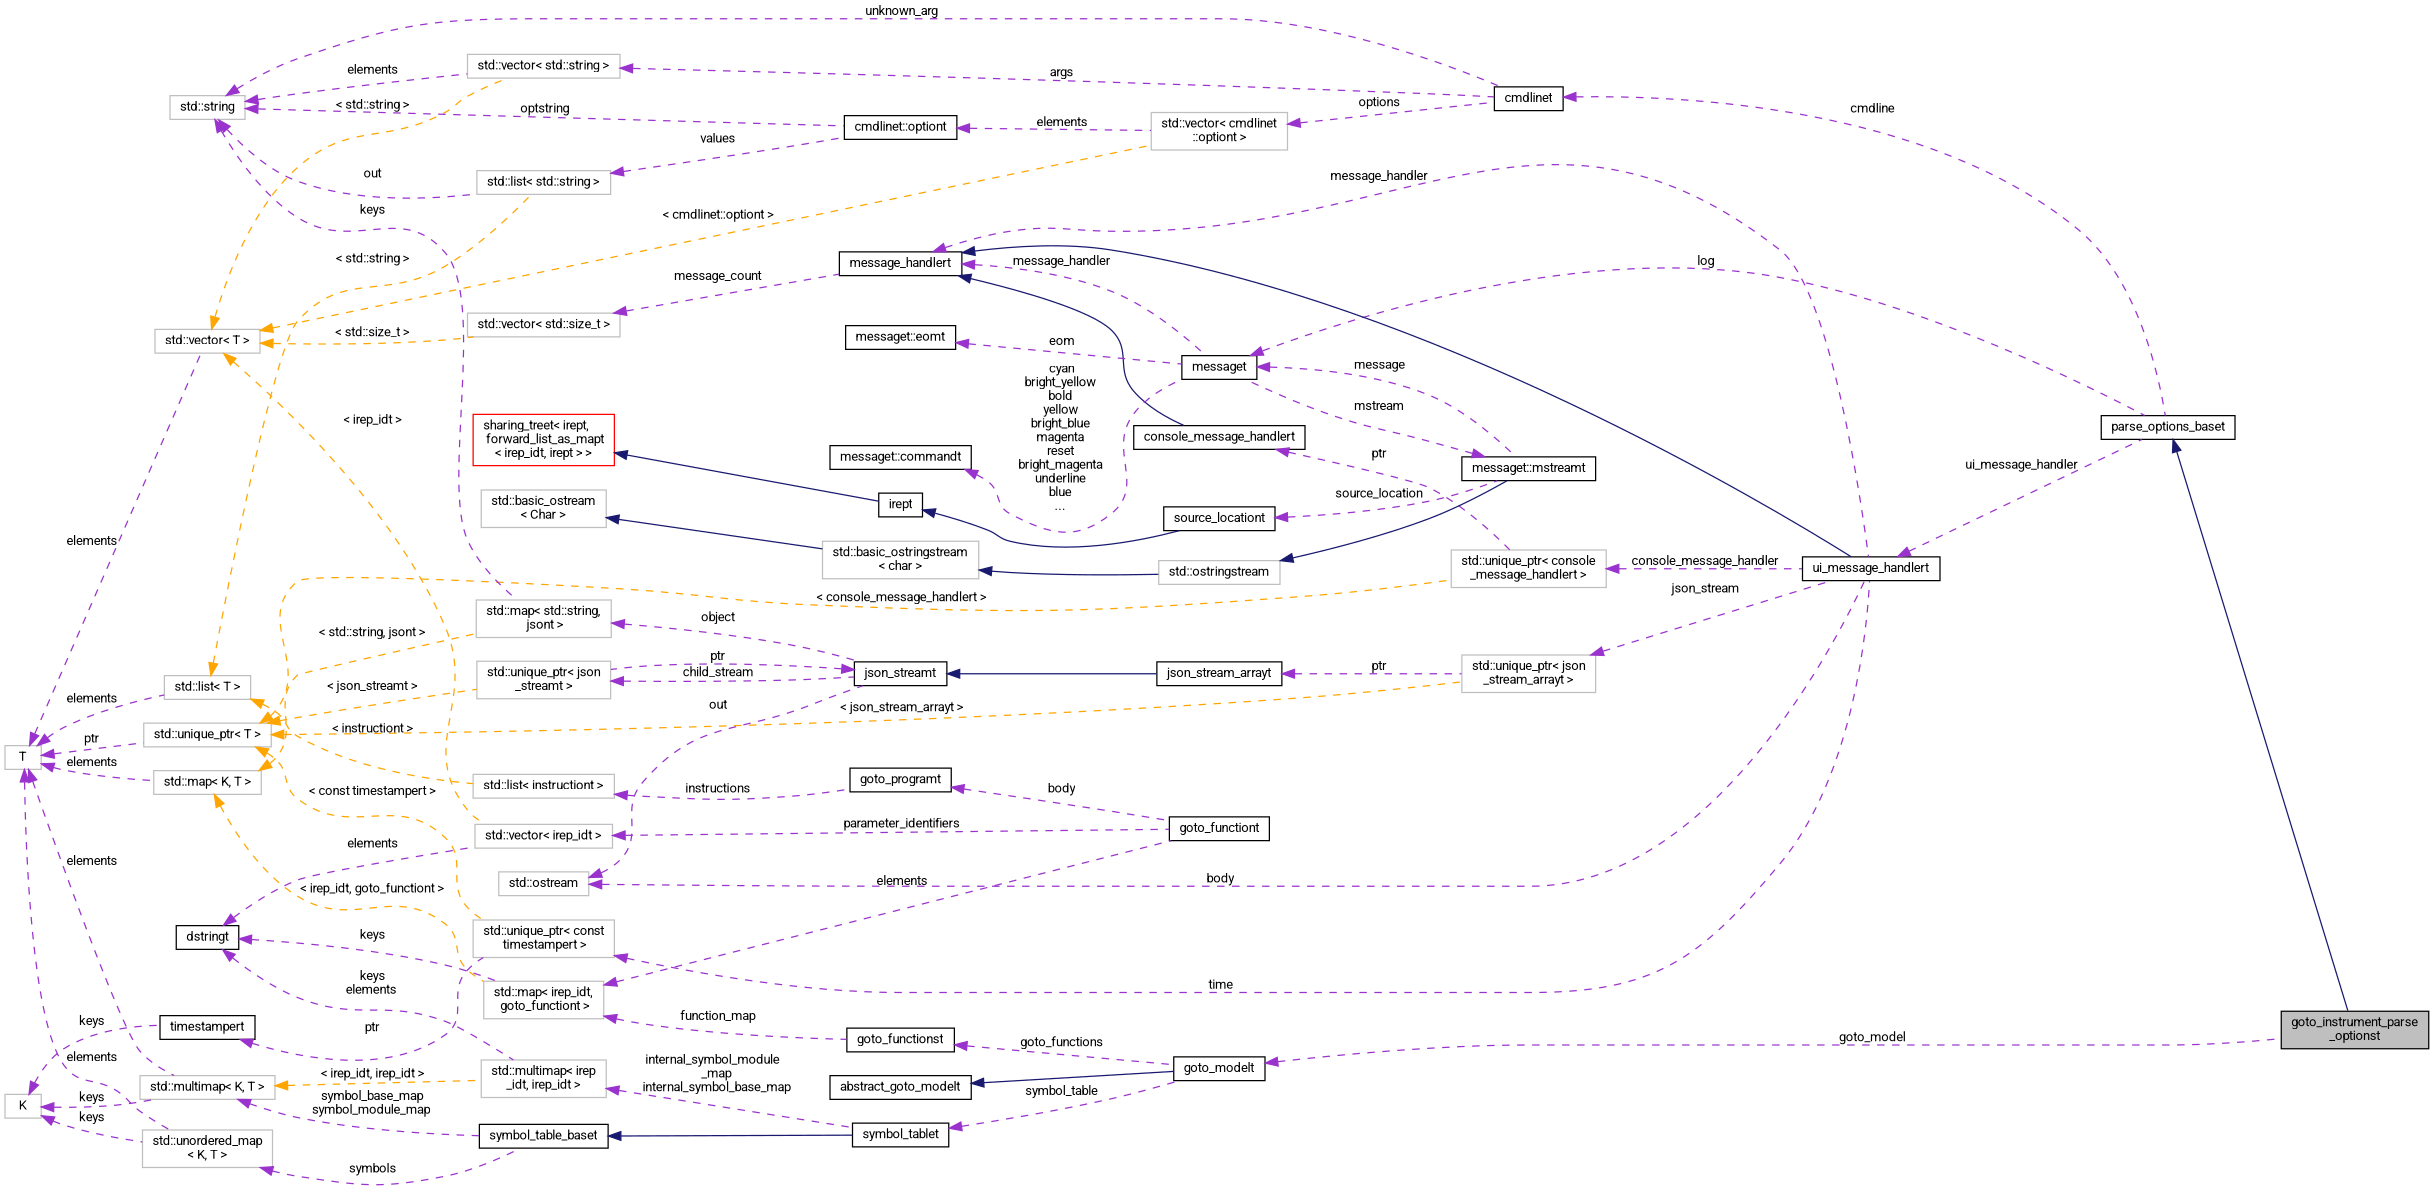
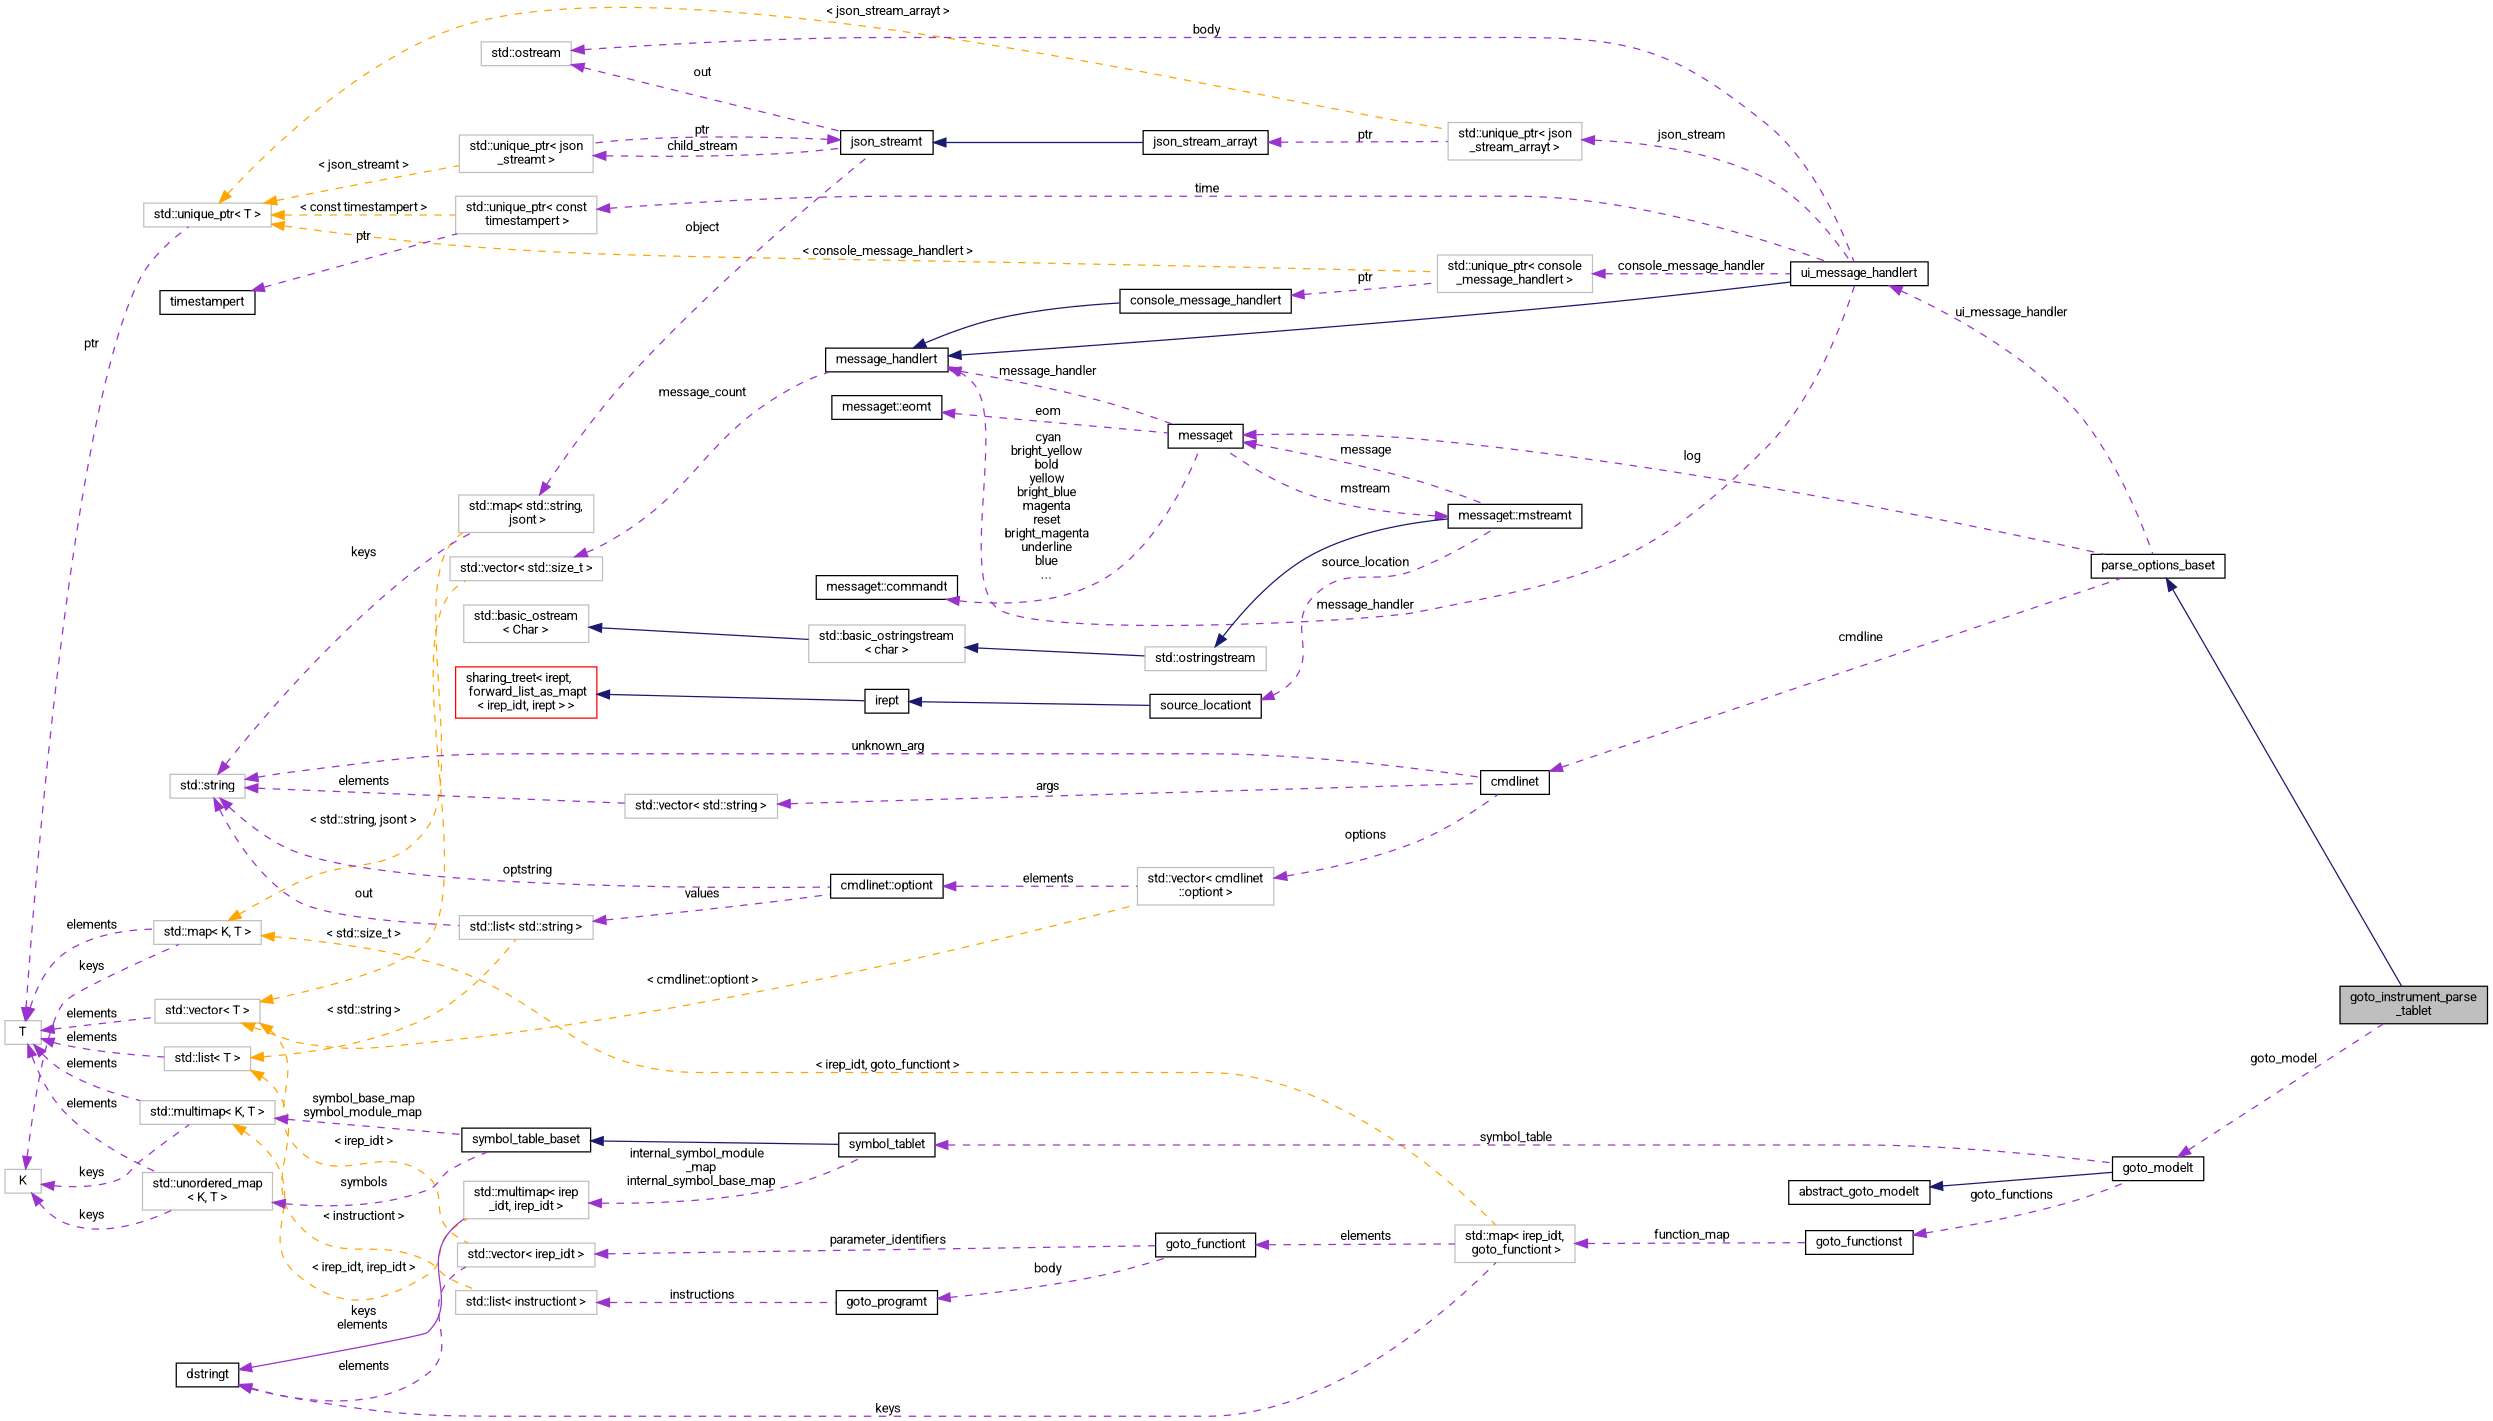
(321, 150) -> none
(894, 911) -> (1362, 1244)
(372, 1010) -> (402, 1339)
(2355, 1030) -> (2414, 1005)
(88, 1037) -> (57, 1016)
